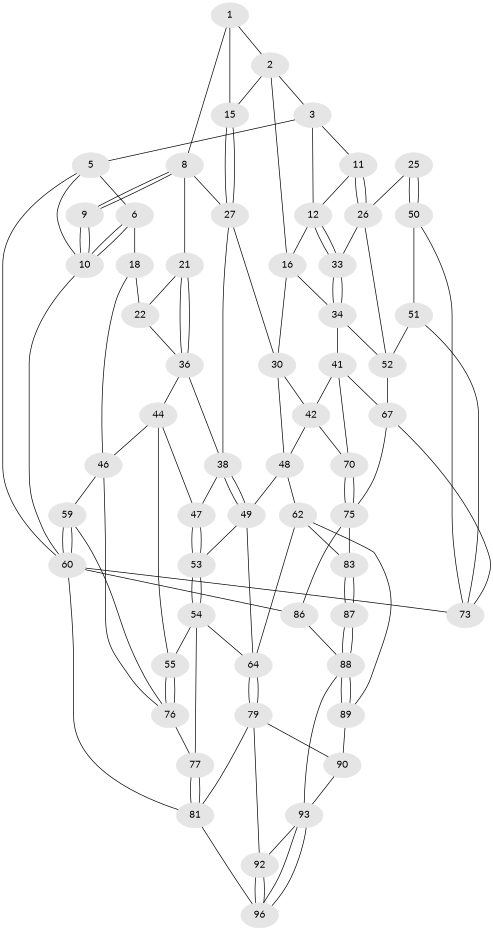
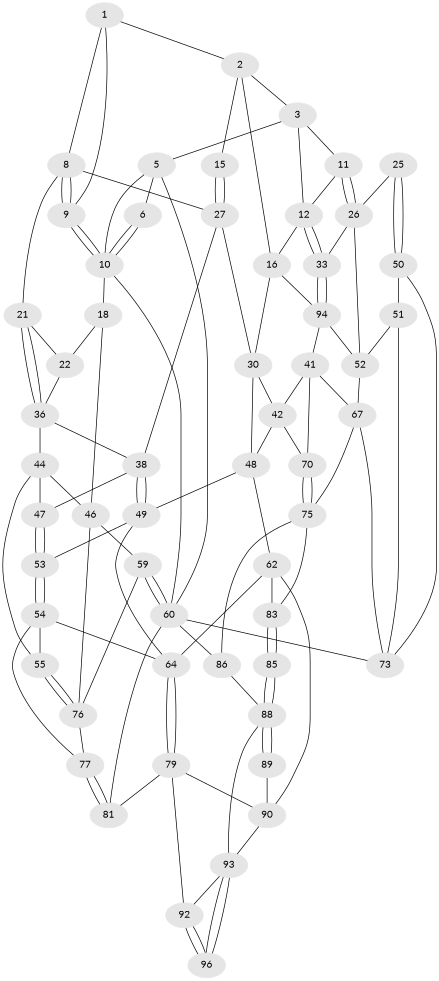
(230, 65) -> (104, 119)
(135, 240) -> (104, 290)
(338, 315) -> (322, 315)
(391, 596) -> (310, 691)
(349, 615) -> (272, 665)
(227, 866) -> none
